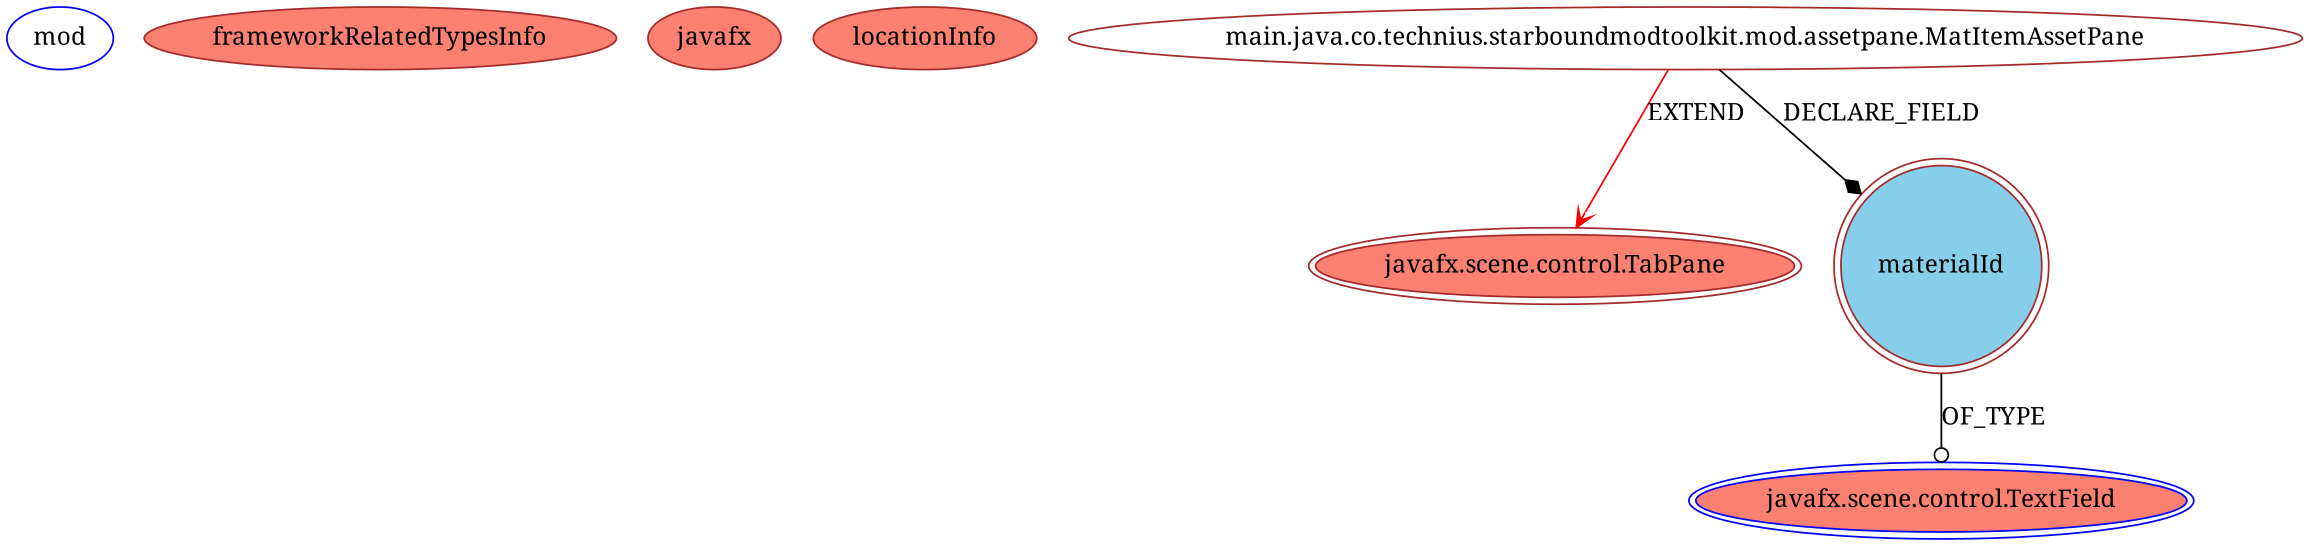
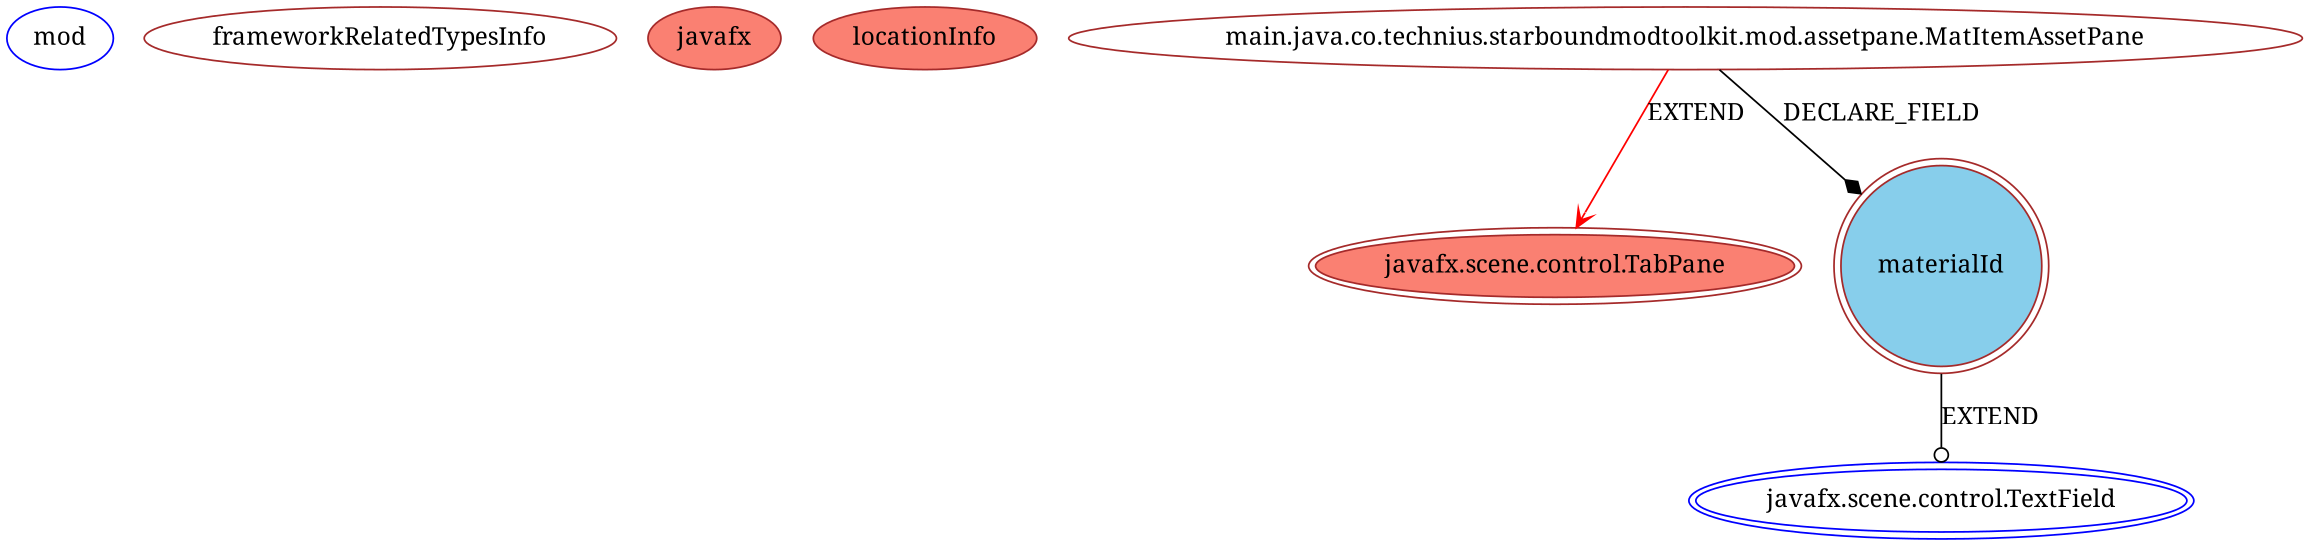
(380, 38) -> (380, 38)
(1994, 418) -> (1991, 418)
(1941, 501) -> (1941, 501)
